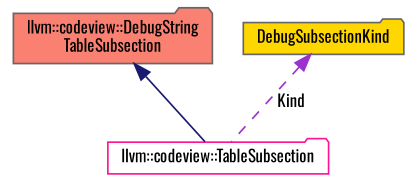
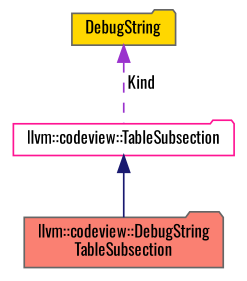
(324, 38) -> (124, 29)
(175, 109) -> (124, 195)
